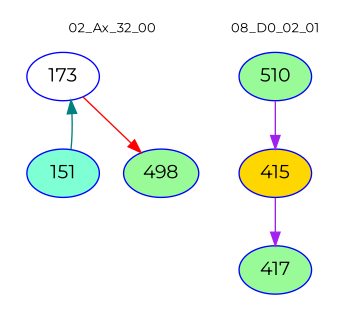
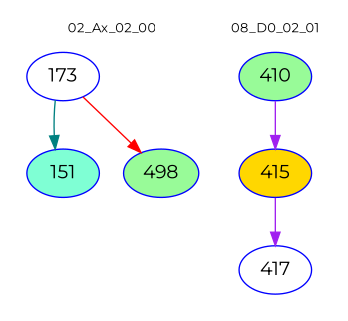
(113, 29) -> (113, 29)
(275, 77) -> (275, 77)
(72, 132) -> (54, 118)
(275, 270) -> (275, 270)
